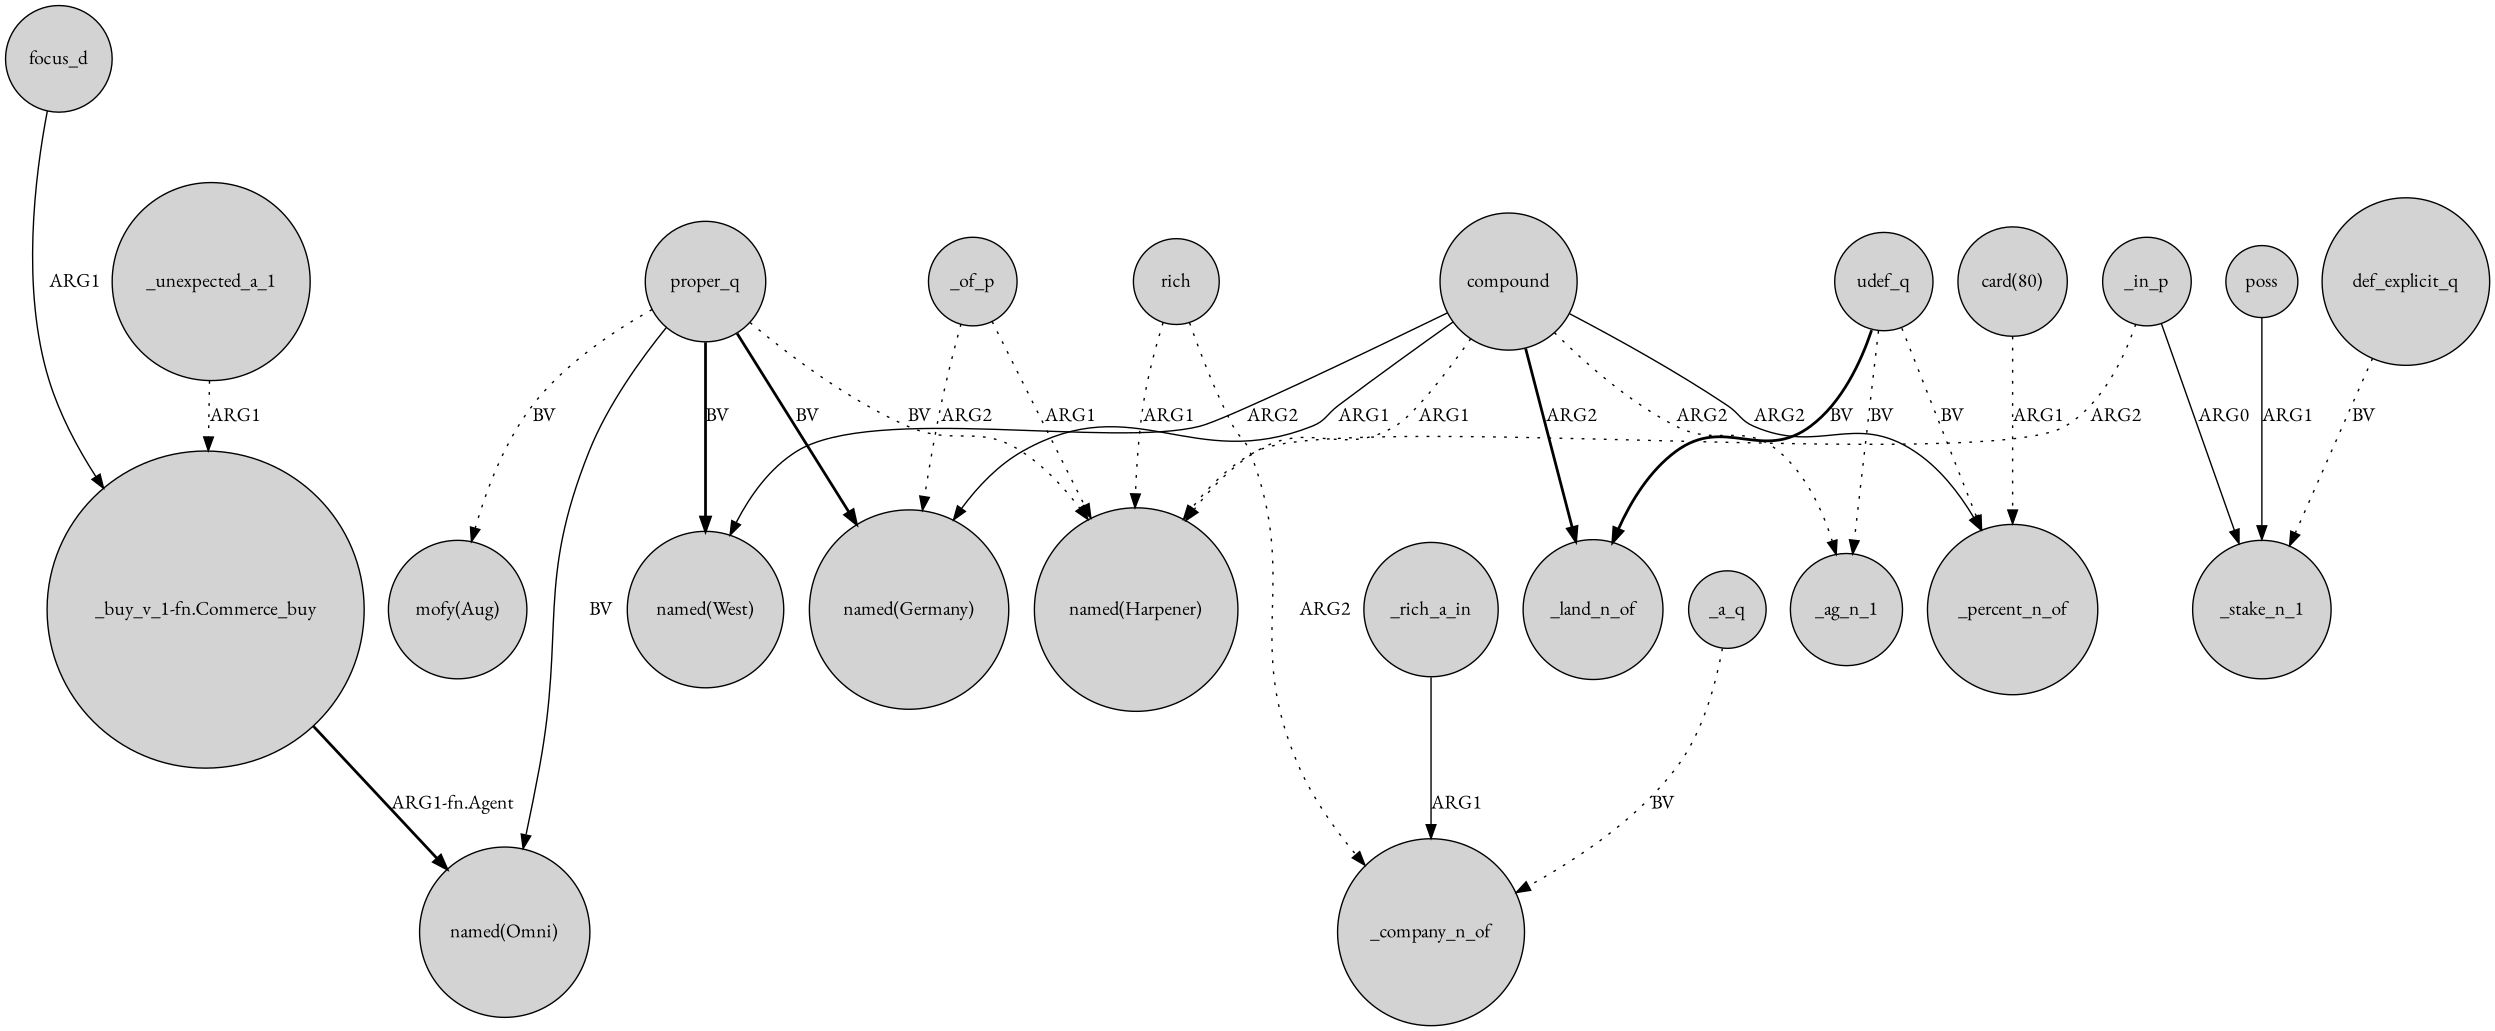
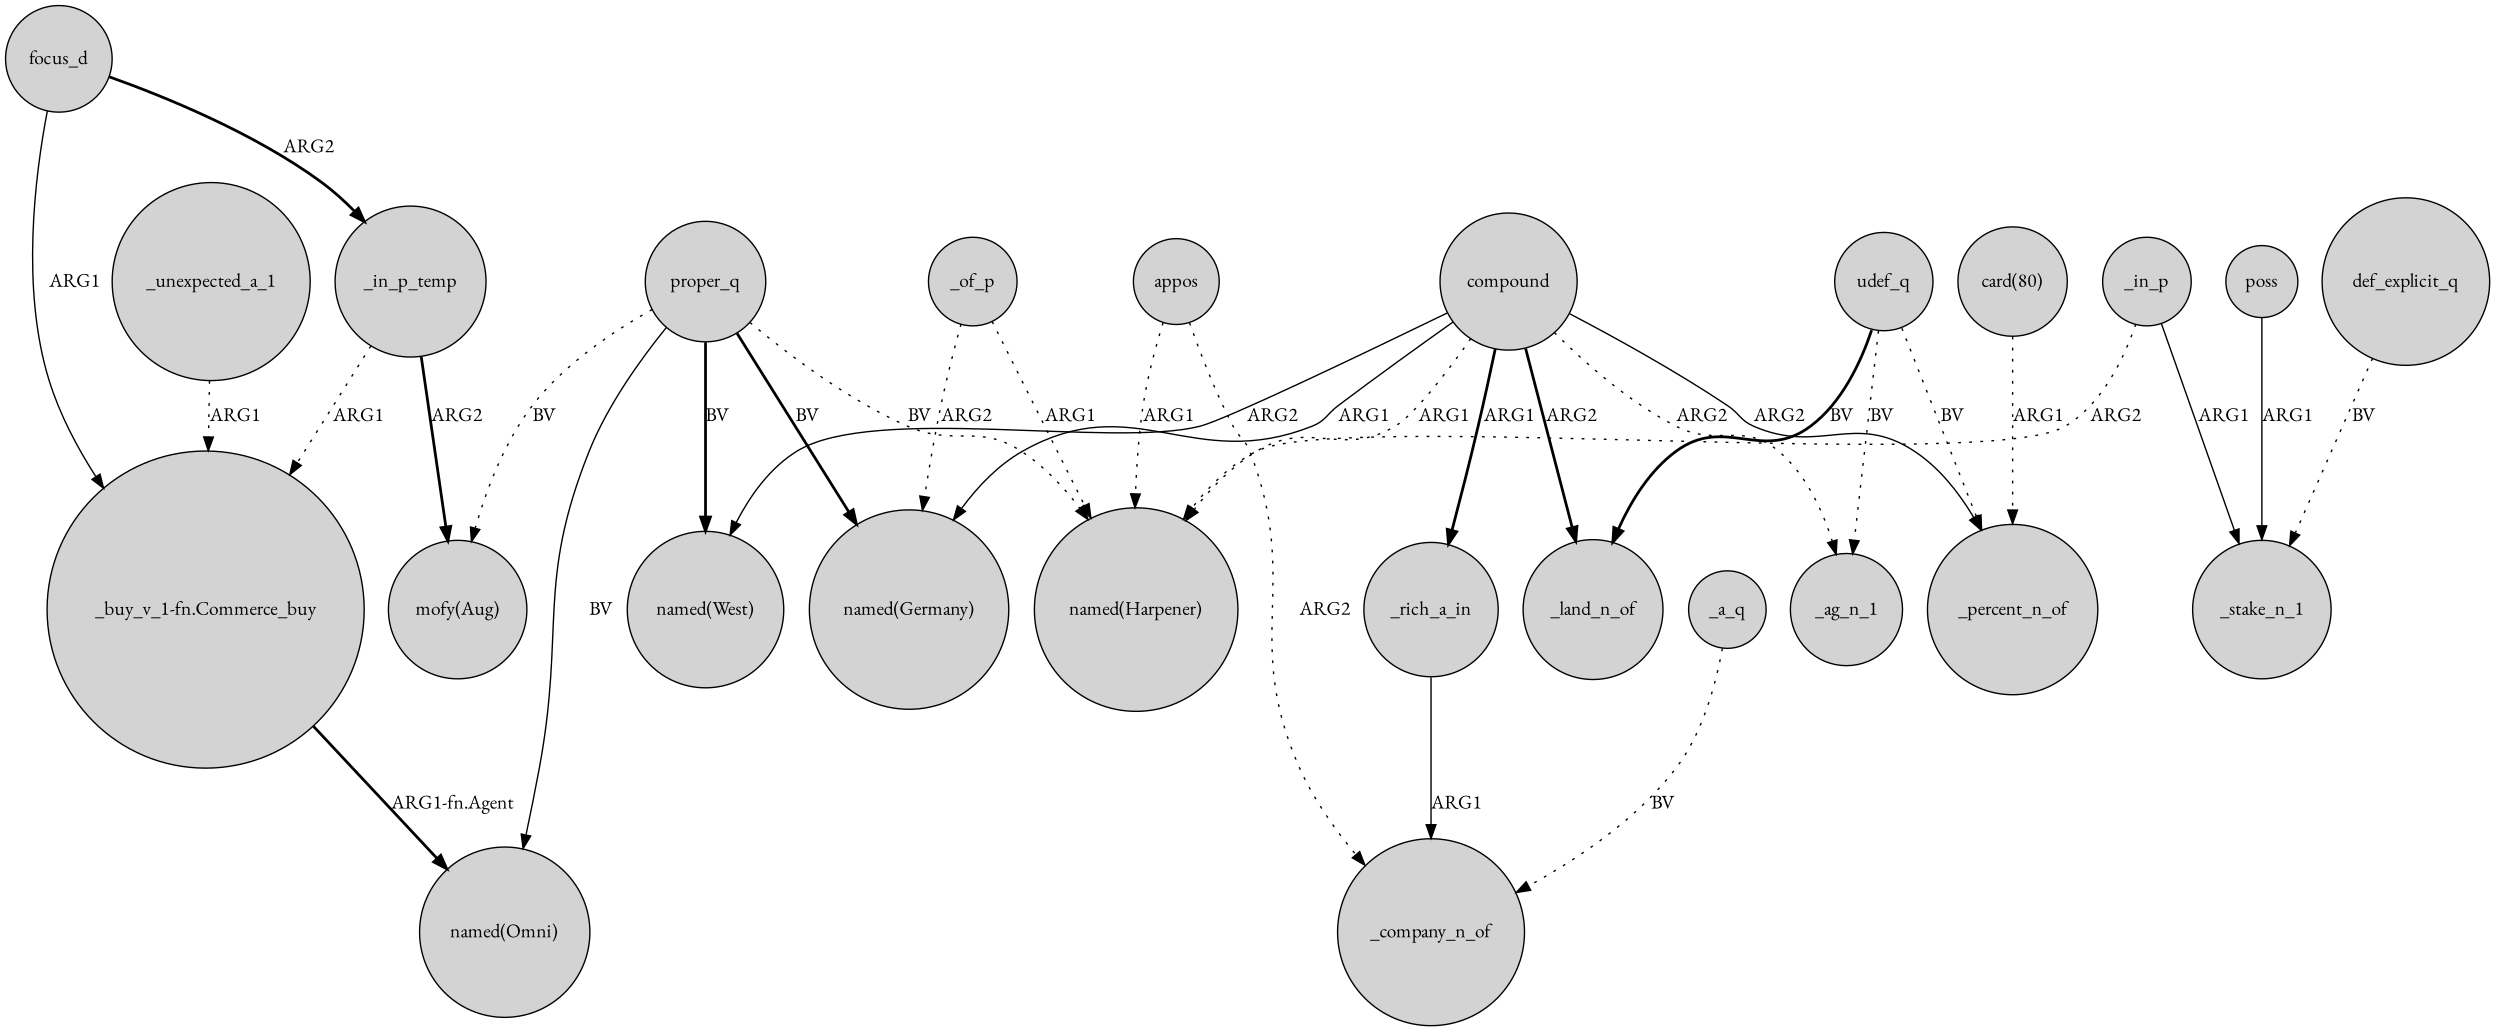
none -> (411, 282)
(1176, 282) -> (1176, 282)
(2224, 416) -> (2224, 416)
none -> (1473, 449)
